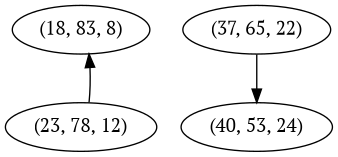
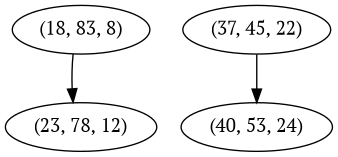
(257, 30) -> (257, 30)
(90, 85) -> (72, 71)
